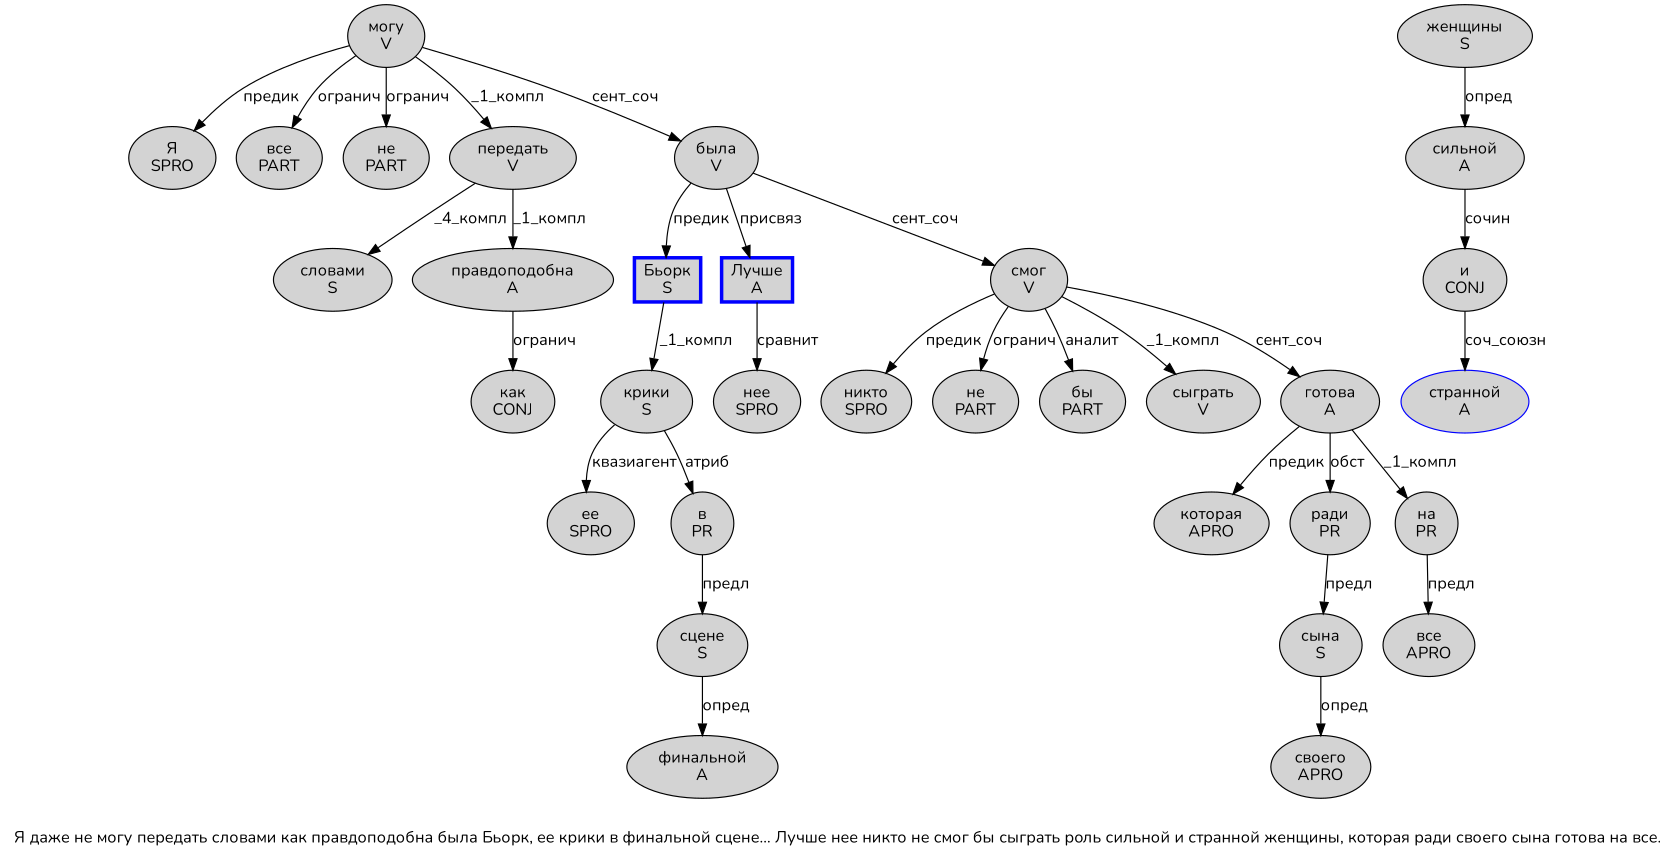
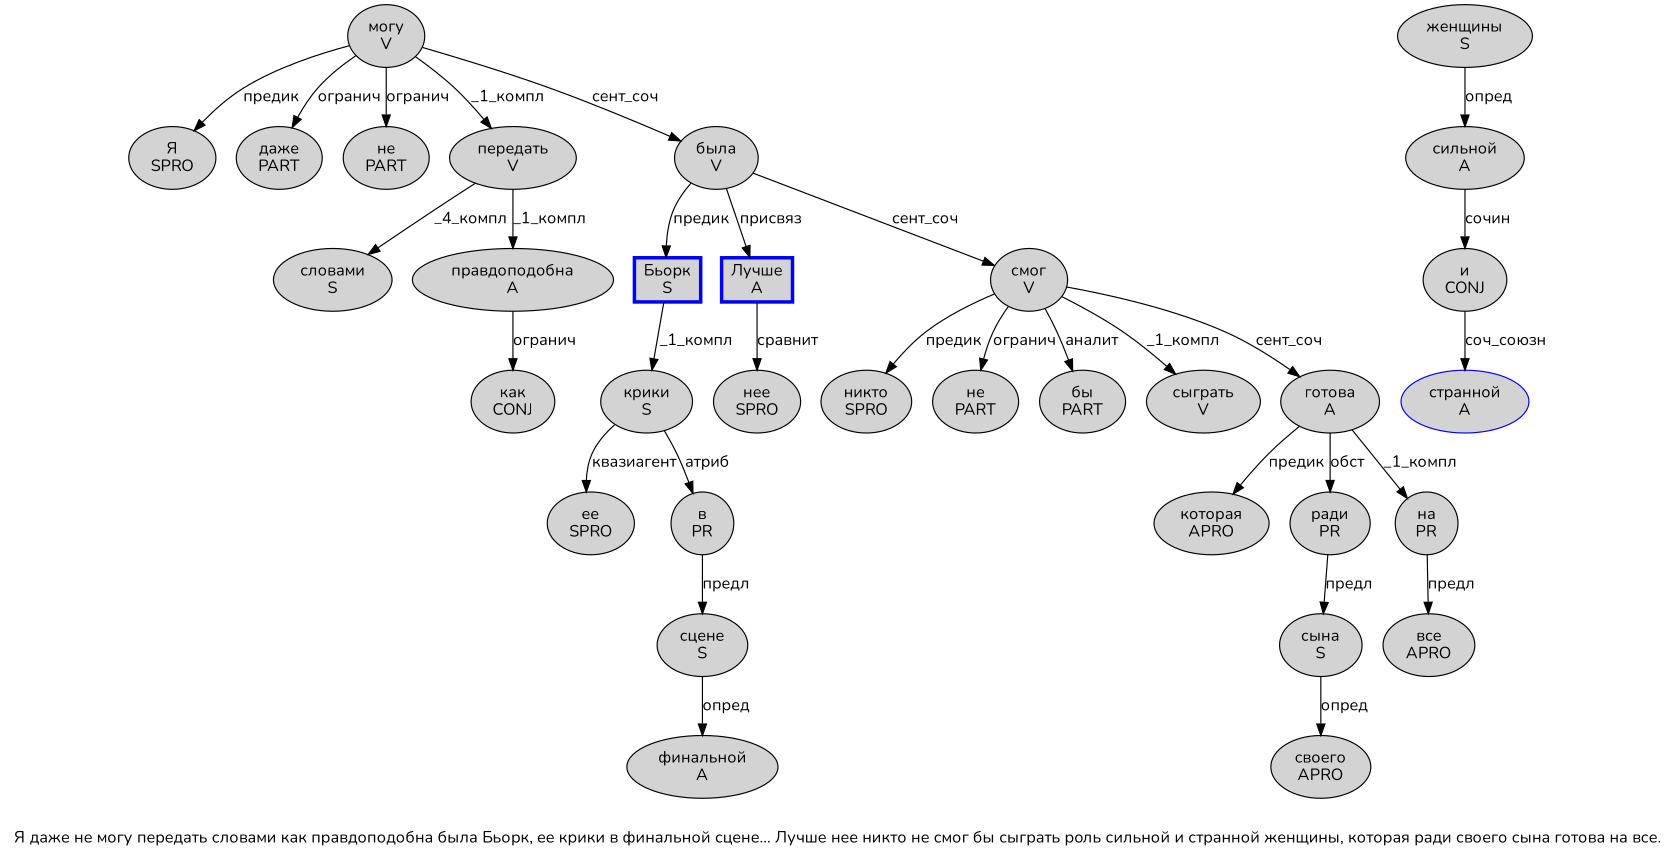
(279, 158) -> (279, 158)
